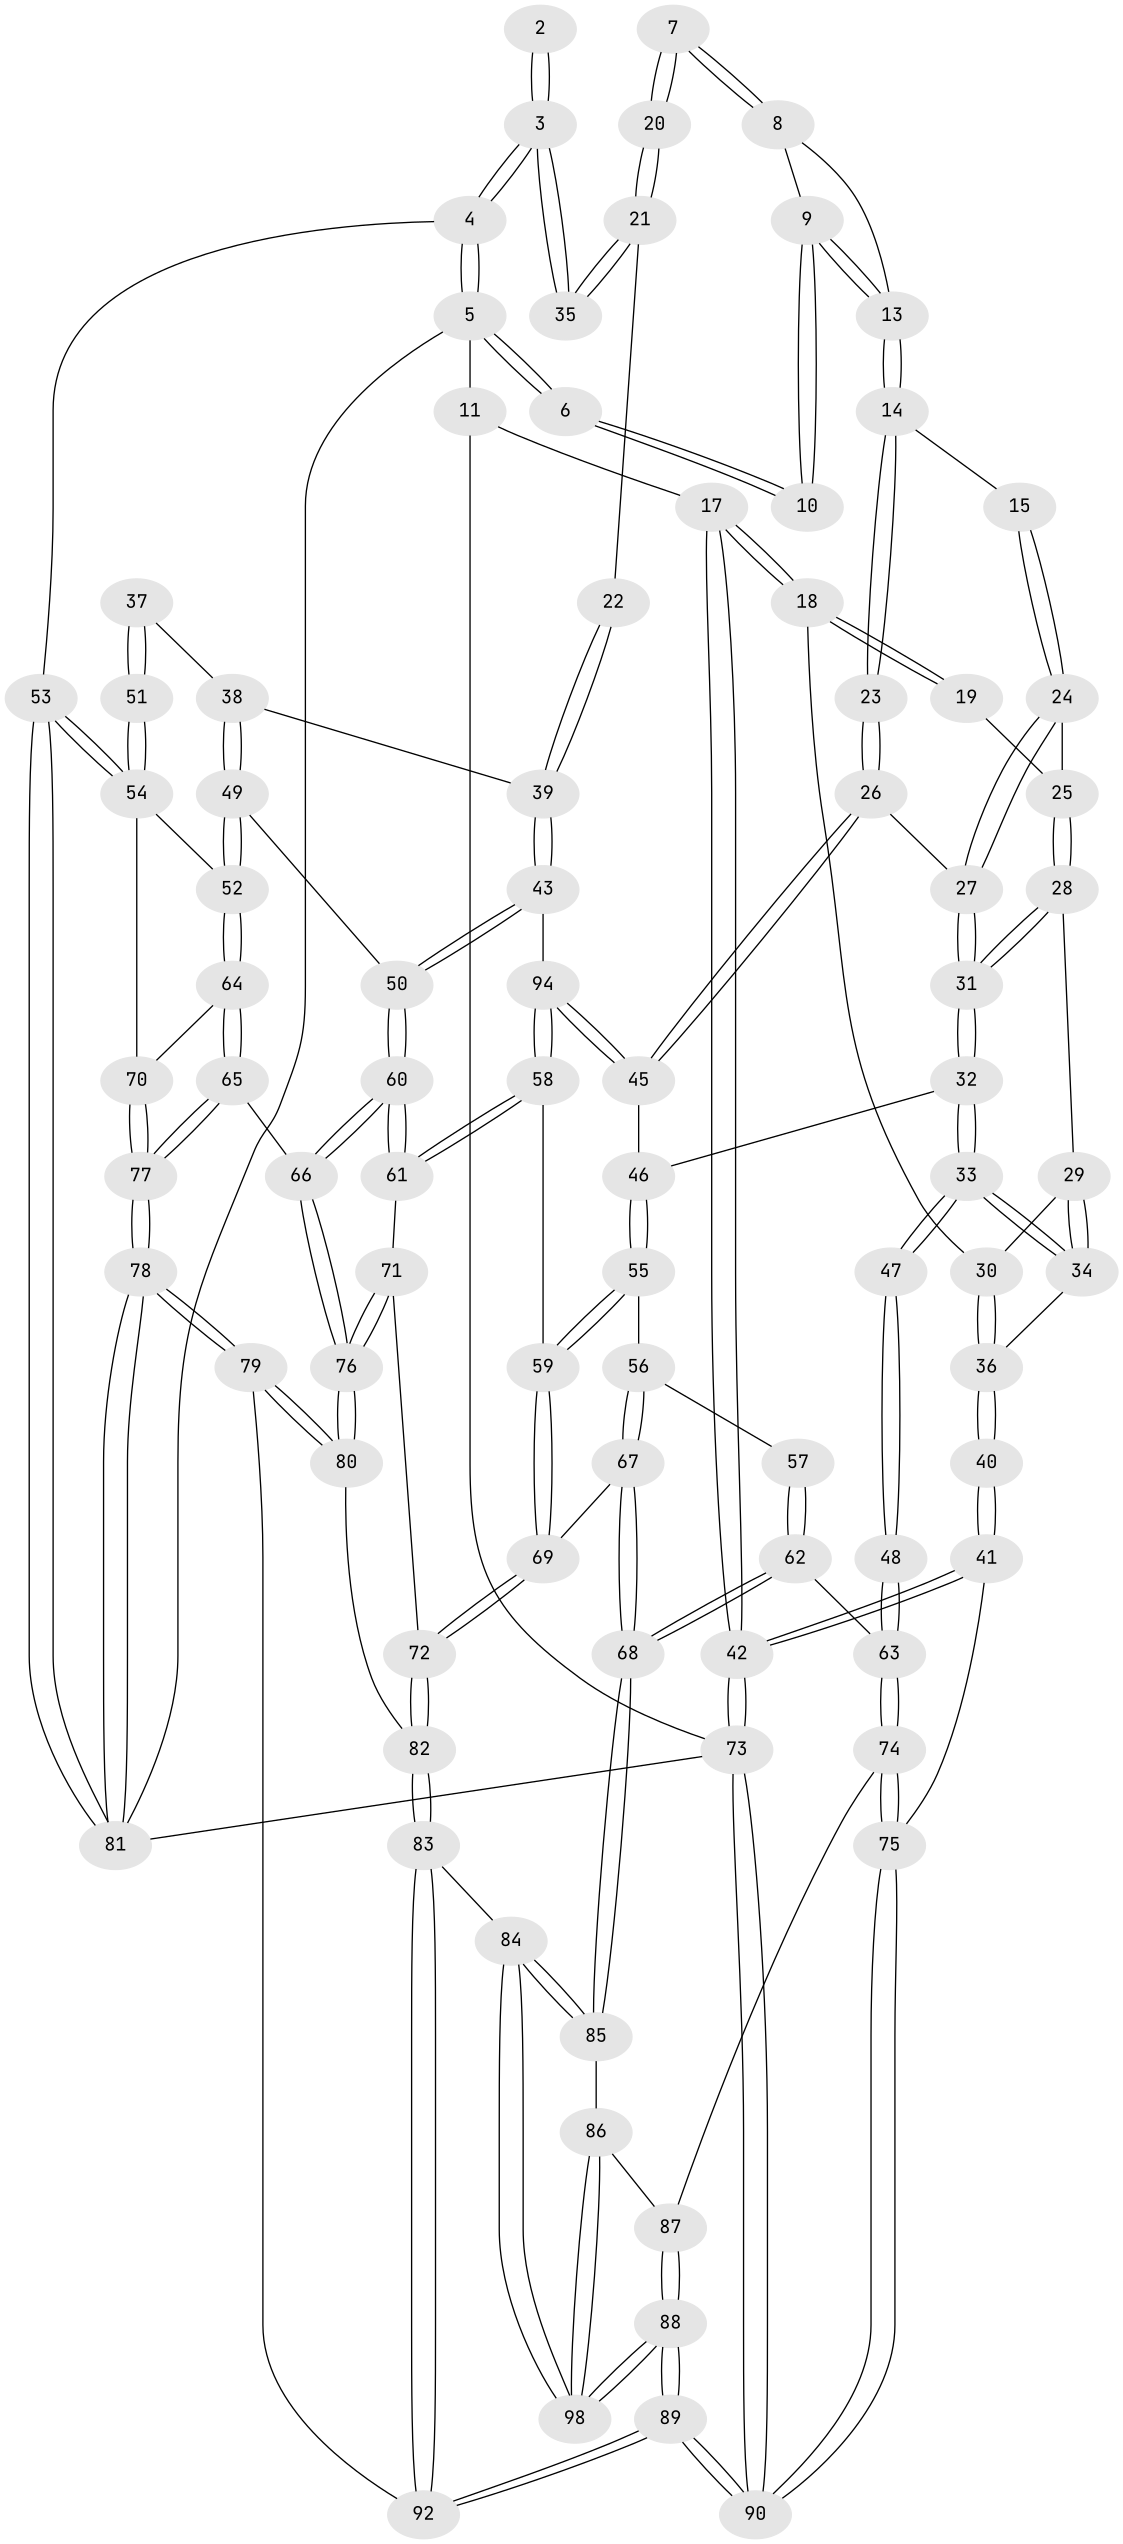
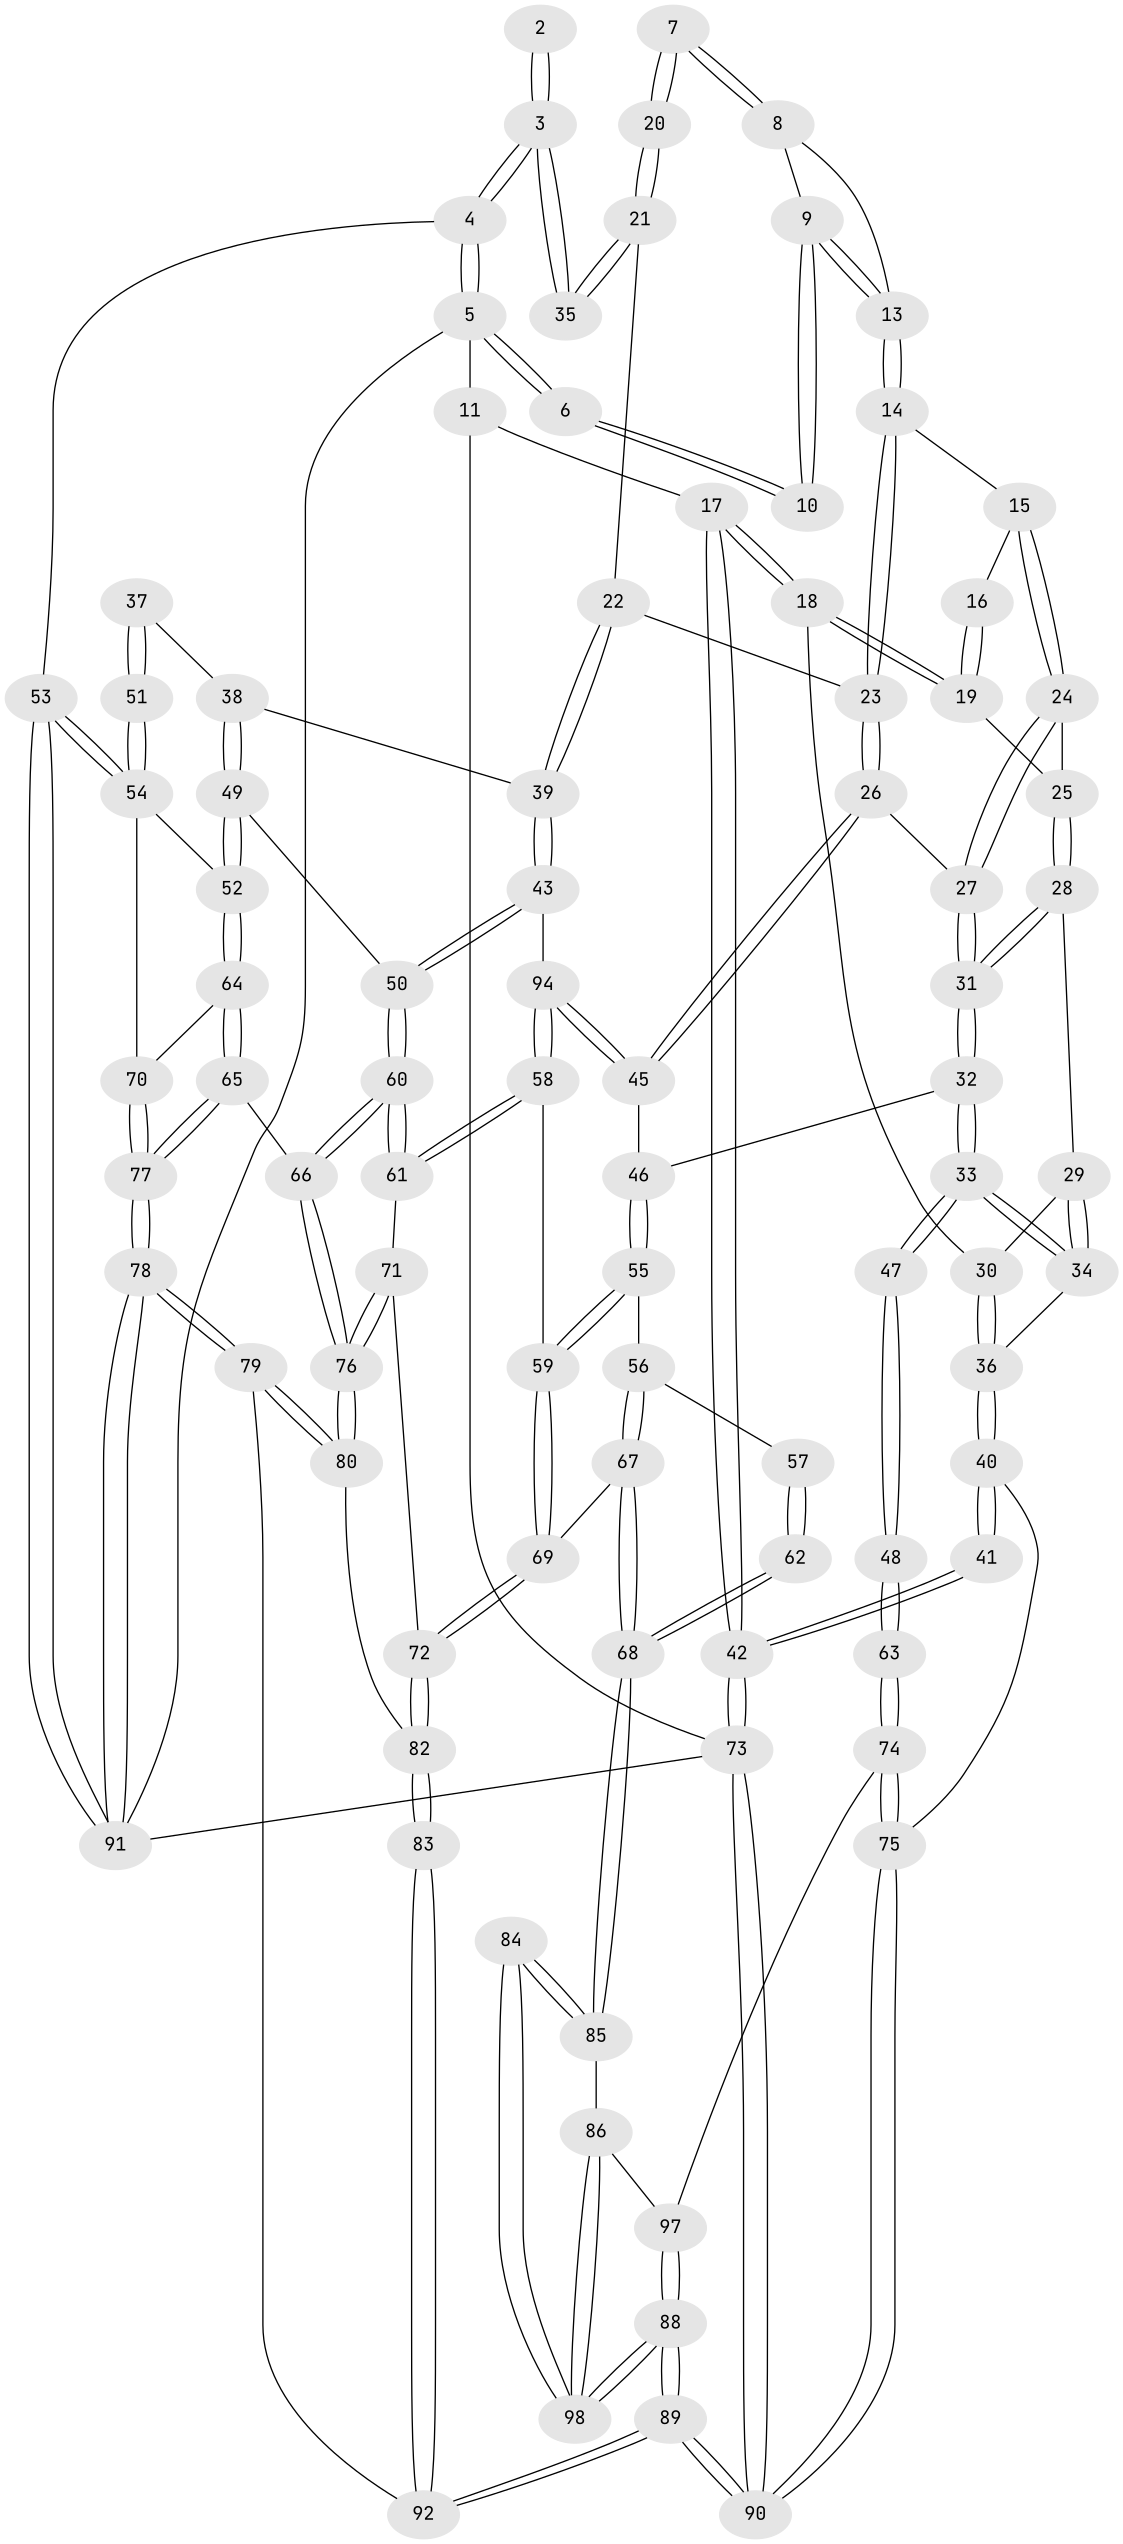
none -> (977, 603)
none -> (742, 651)
(841, 1605) -> none
(960, 1709) -> (1017, 1667)
(116, 1846) -> (116, 1846)
(467, 1893) -> none
(671, 2228) -> (671, 2228)
